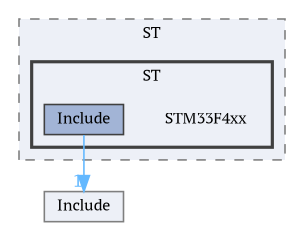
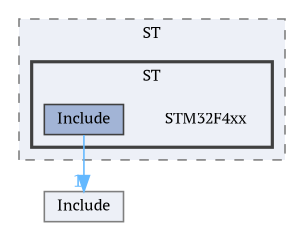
(206, 120) -> (206, 120)
